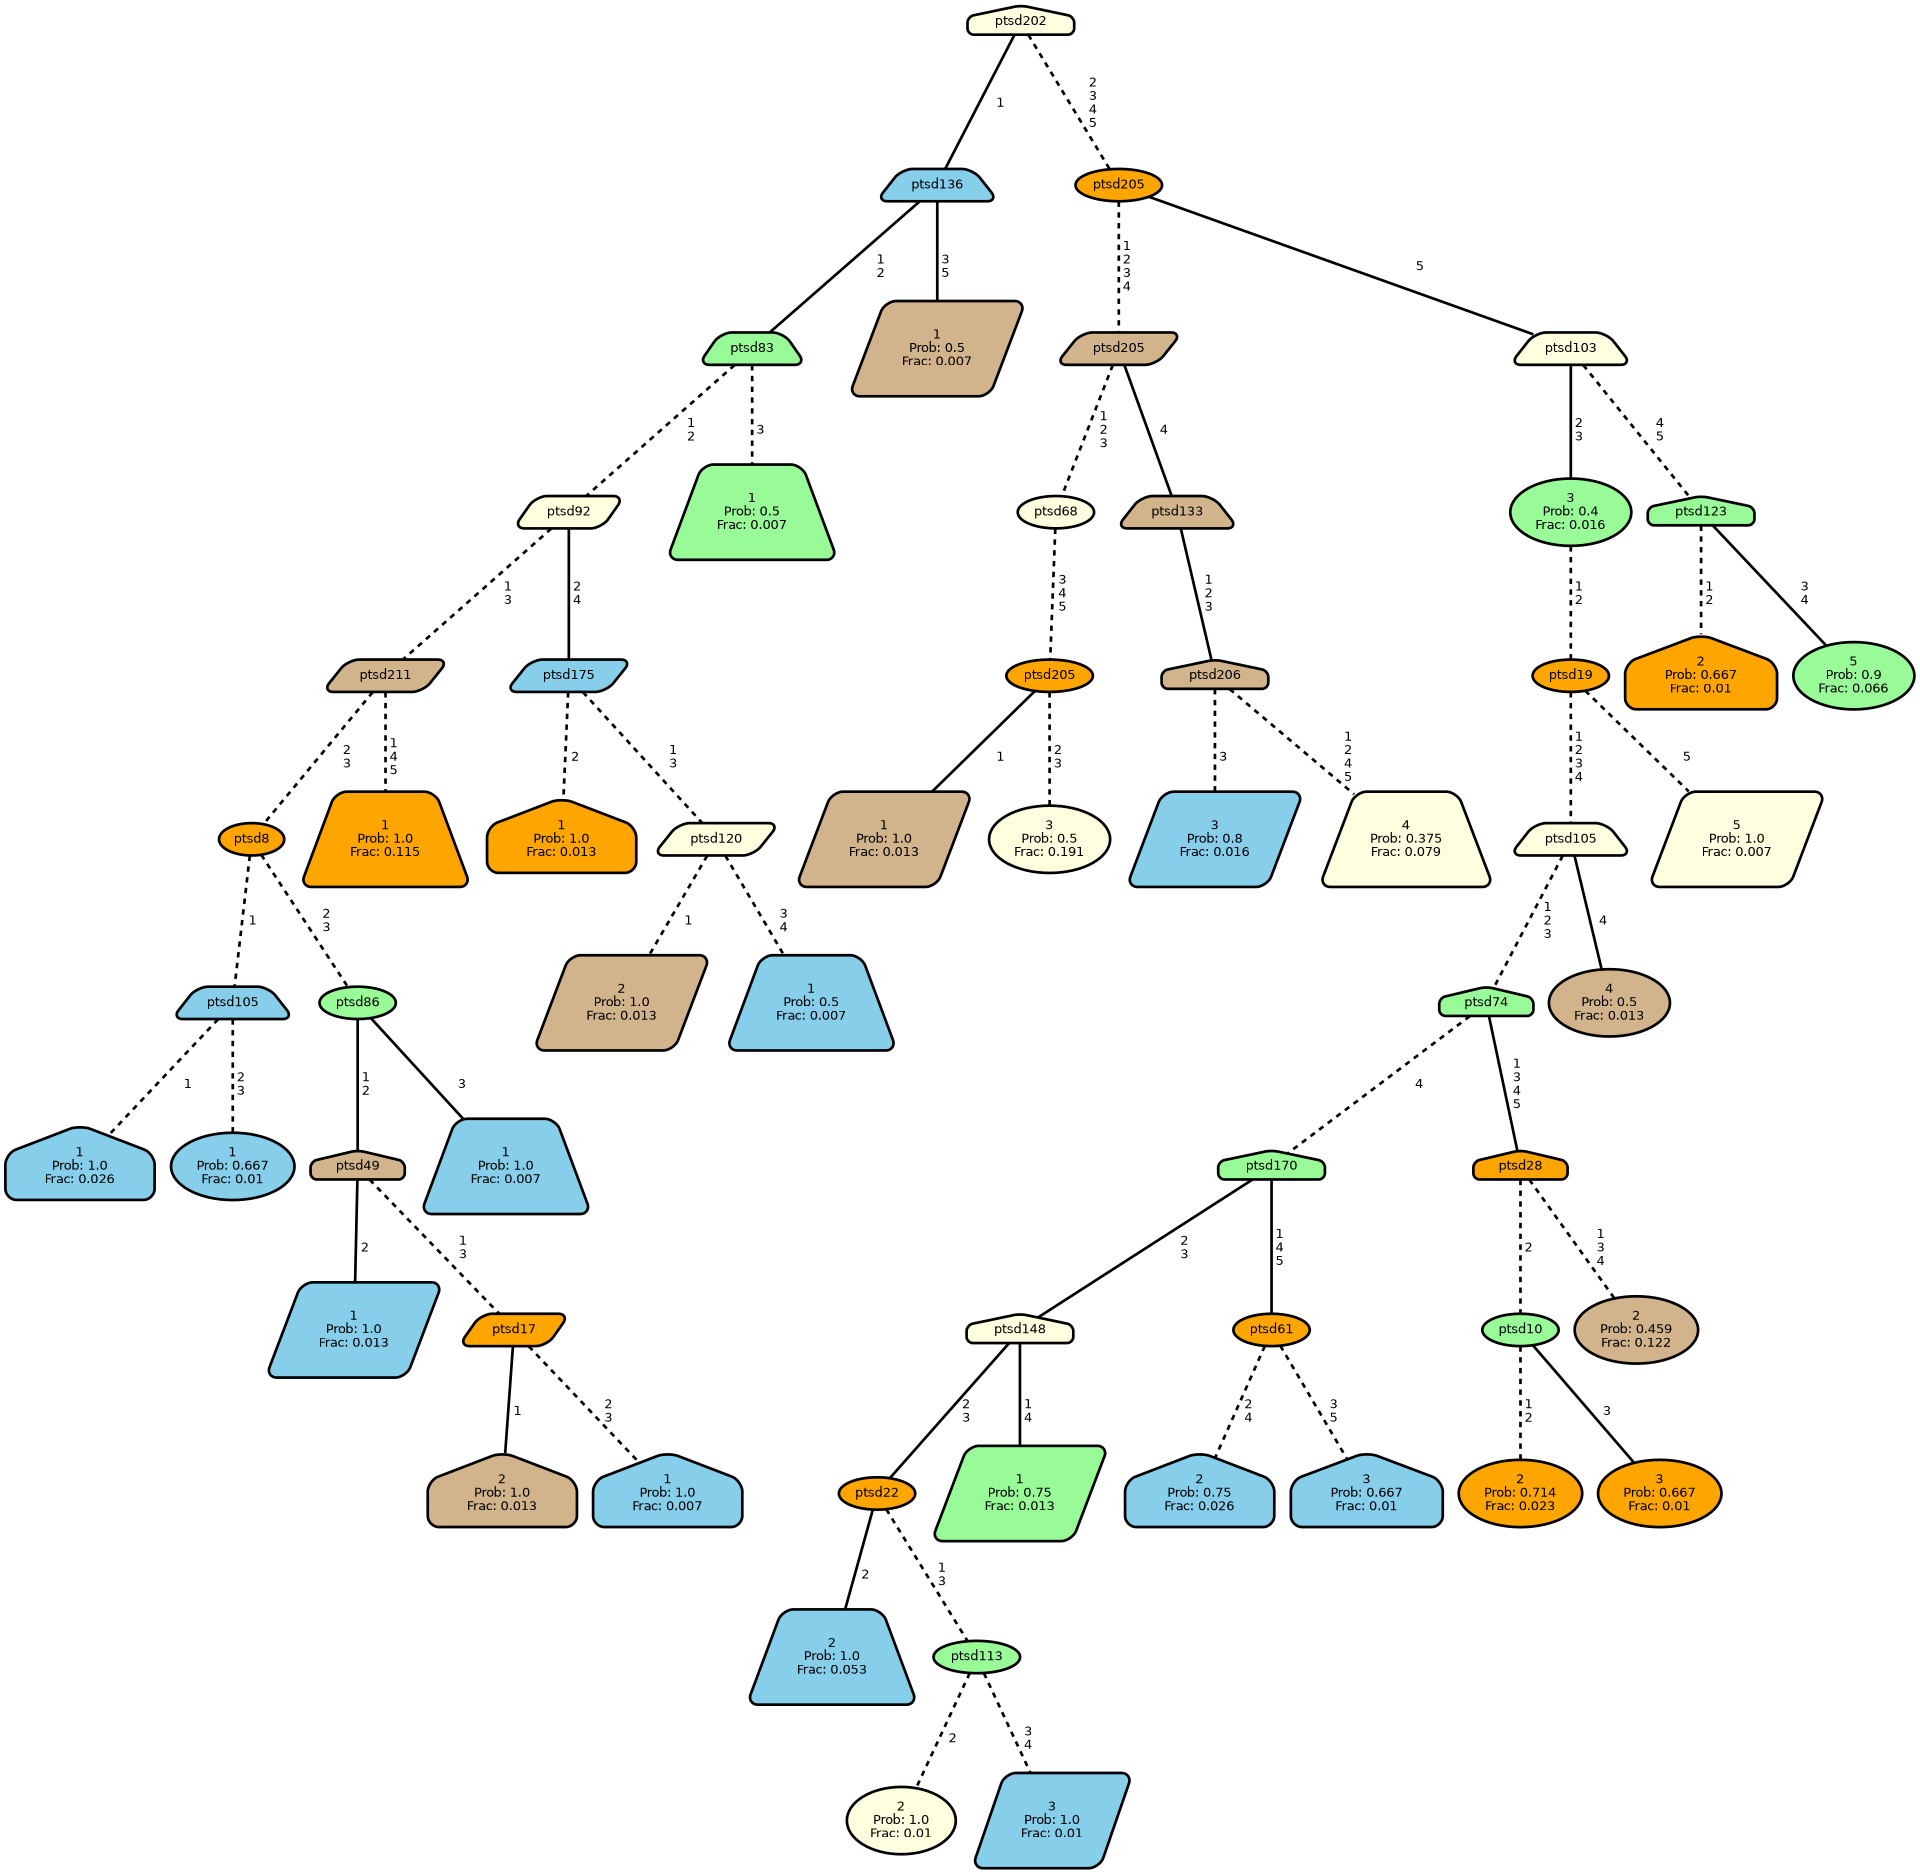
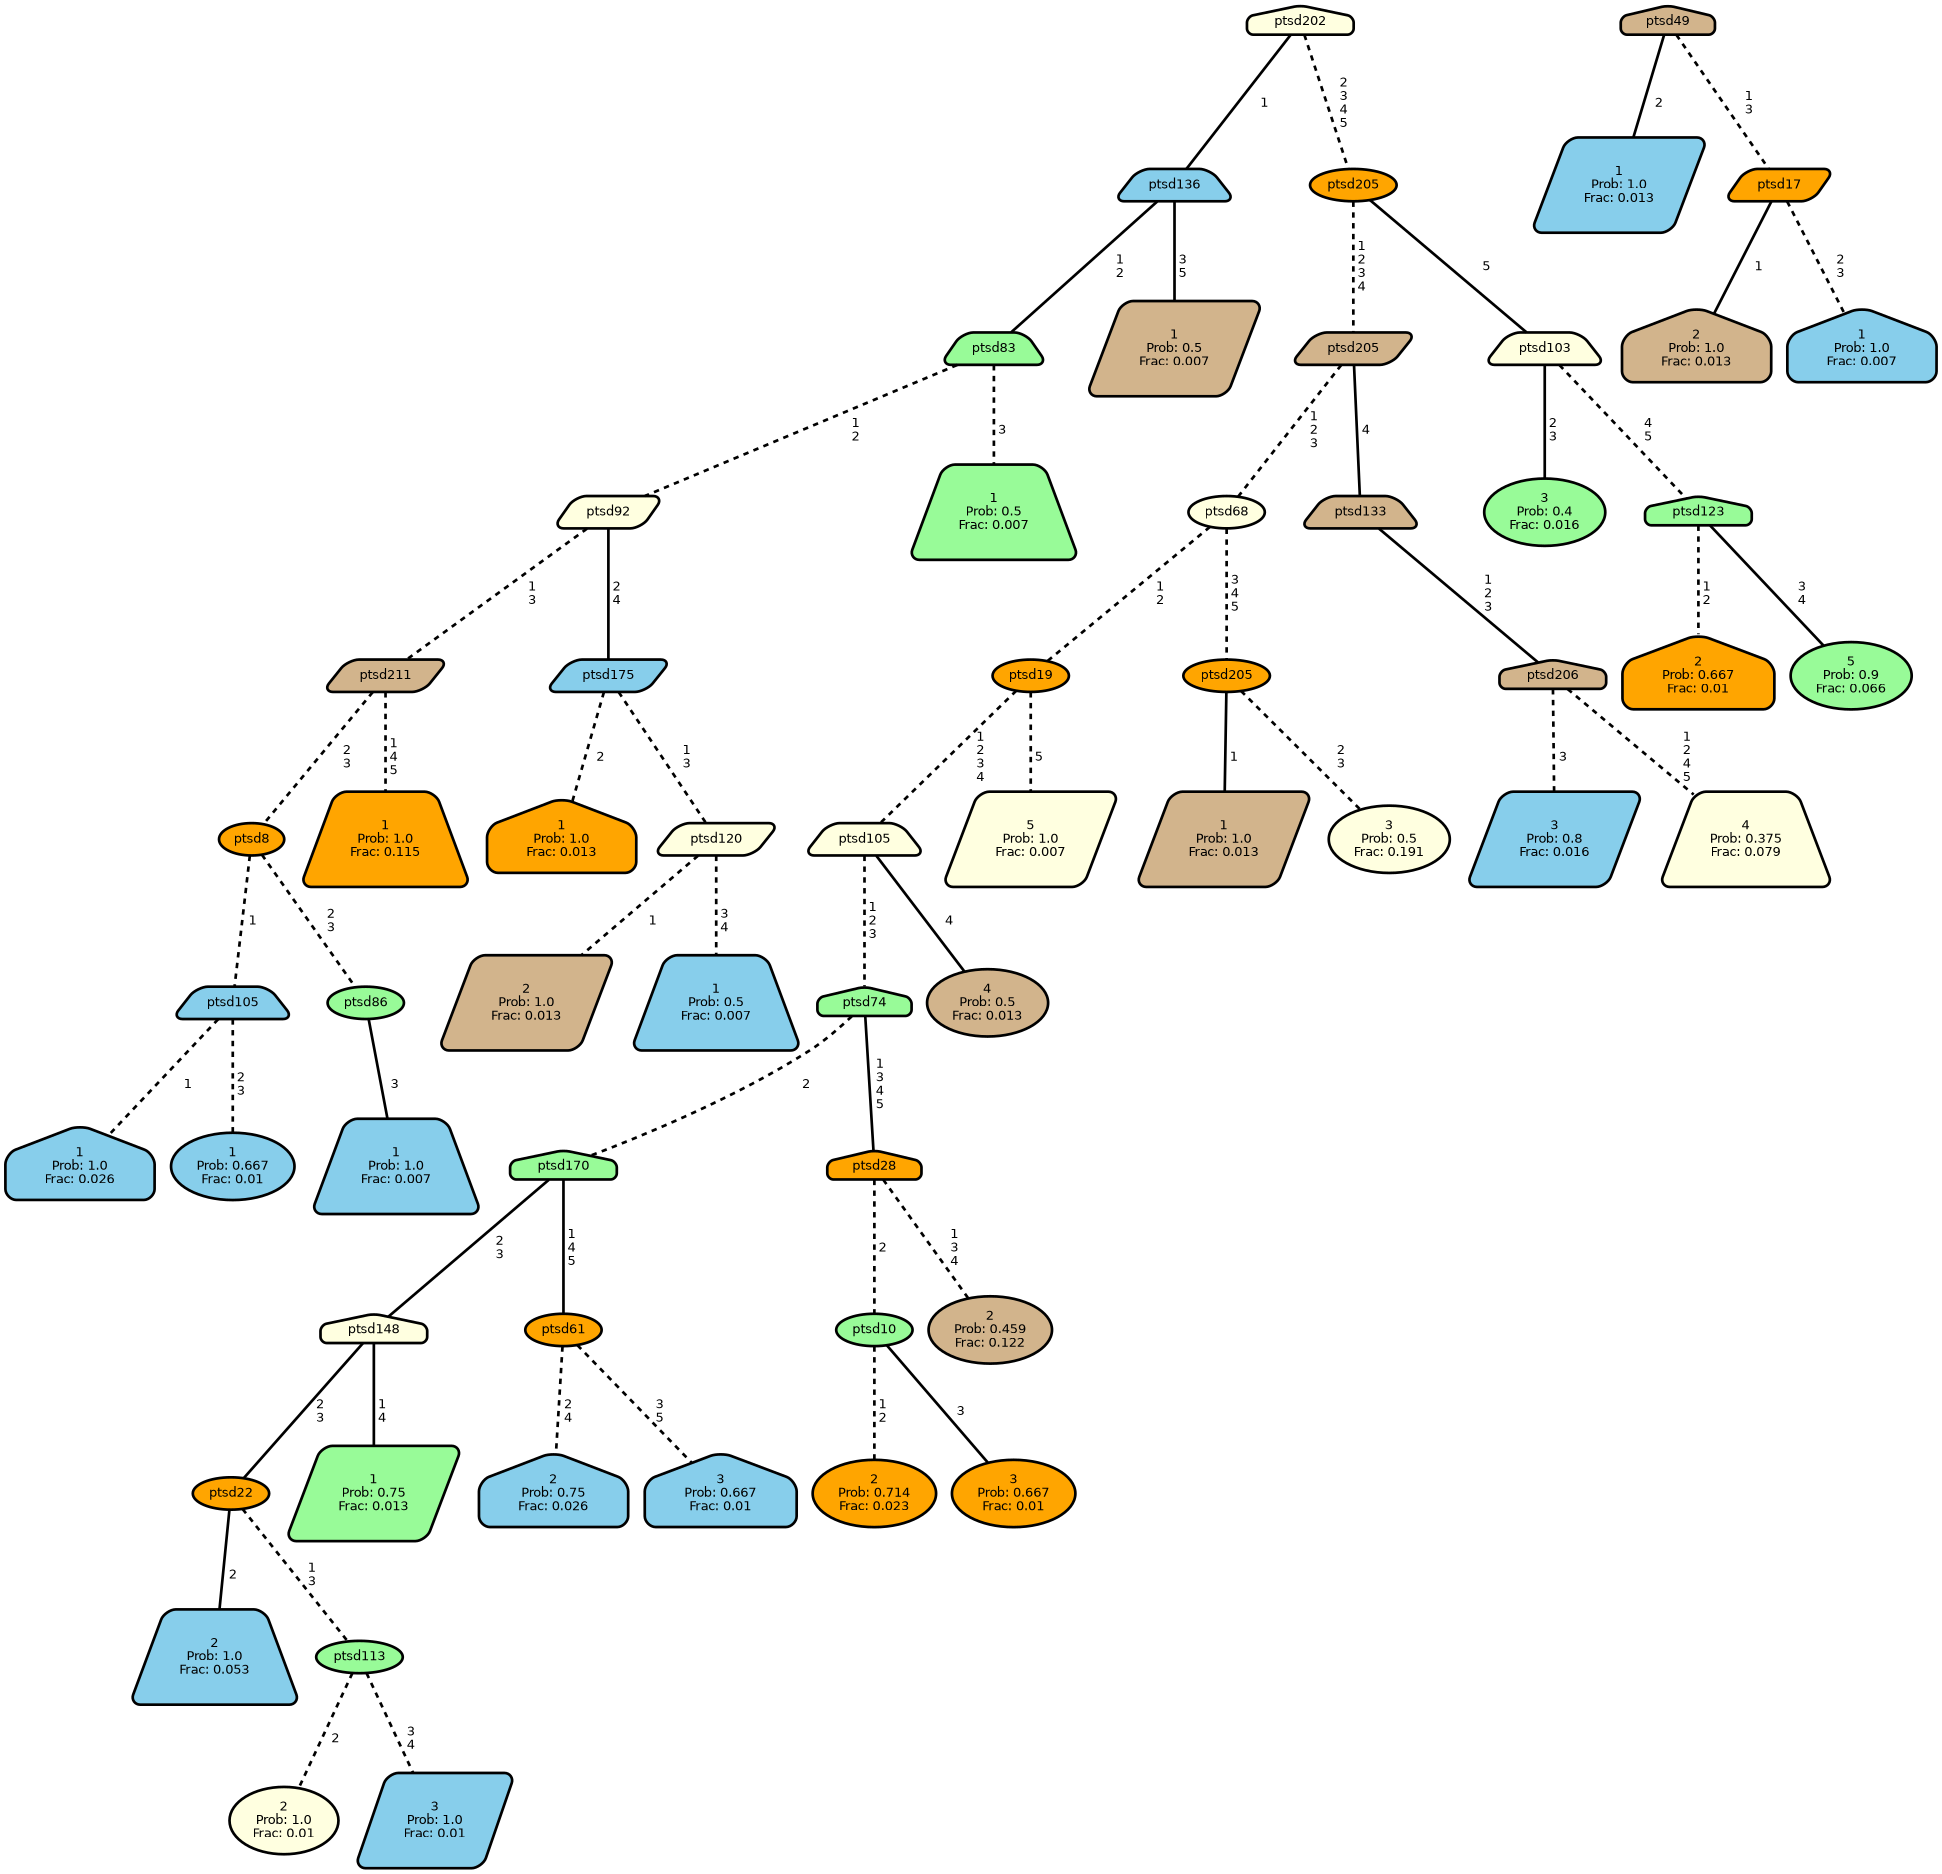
(1571, 603) -> (1129, 594)
(358, 1085) -> none
(1417, 1085) -> (804, 1085)
